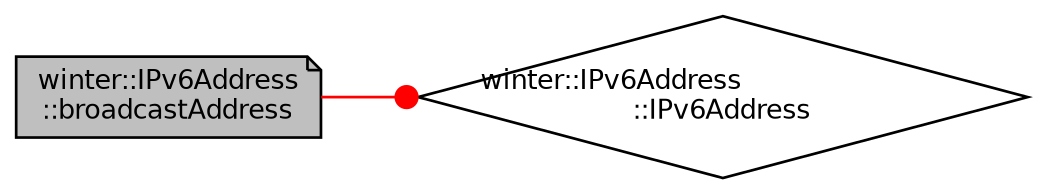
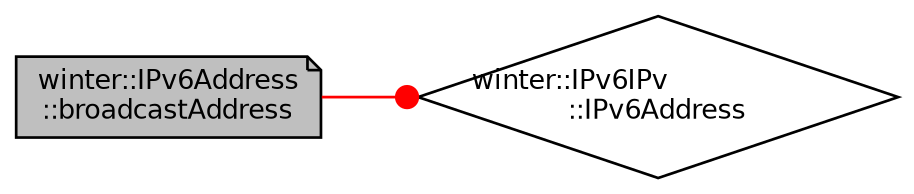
(723, 97) -> (658, 97)
